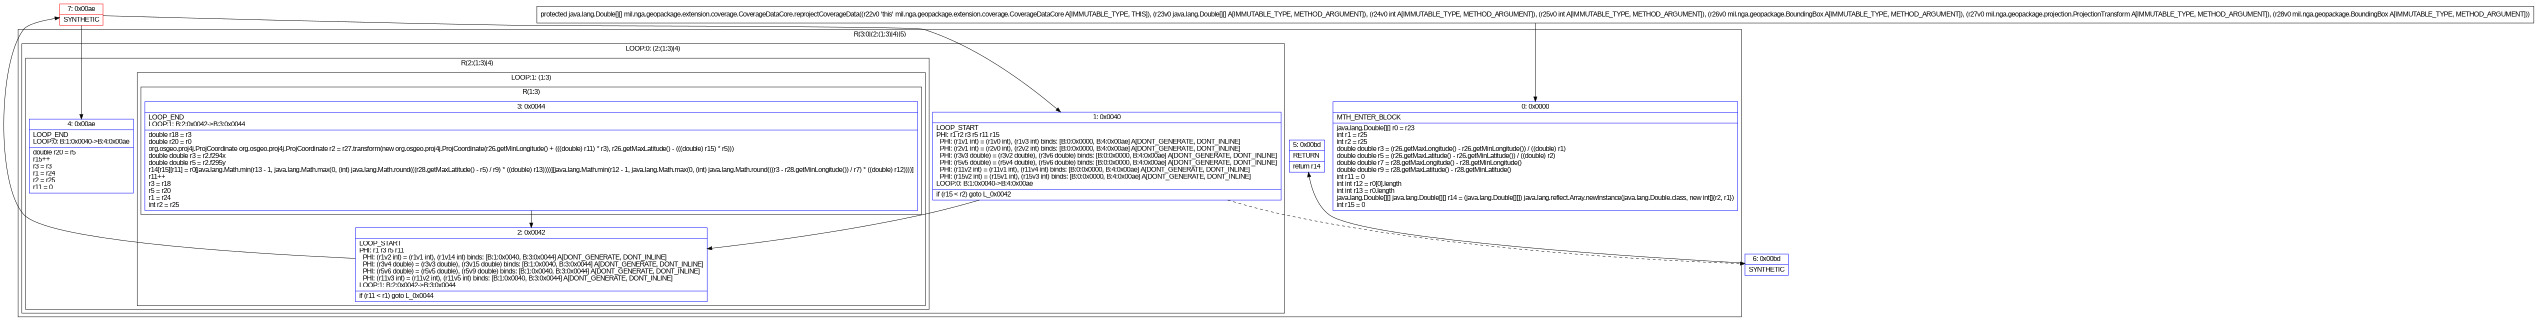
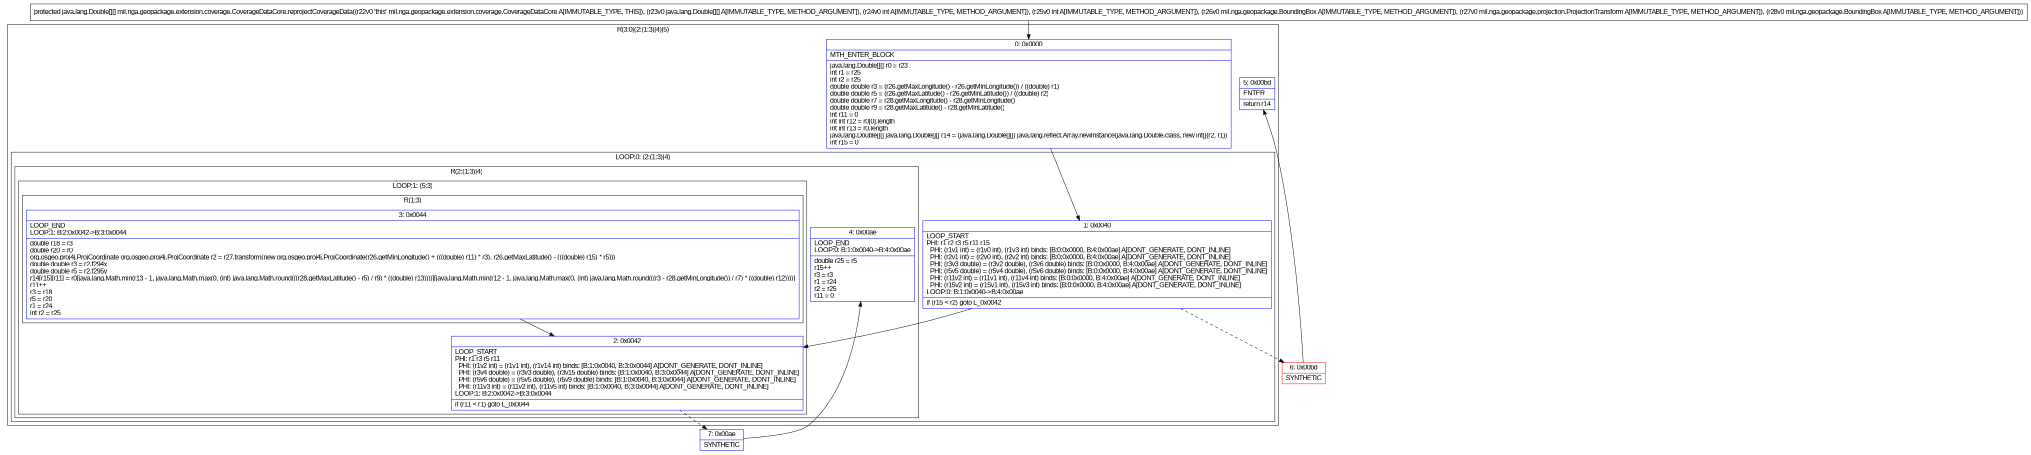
(81, 15) -> (722, 440)
(591, 26) -> (1064, 182)
(531, 78) -> (413, 186)
(54, 153) -> (836, 261)
(1306, 156) -> (1254, 94)
(76, 233) -> (691, 418)
(1767, 265) -> (1304, 373)
